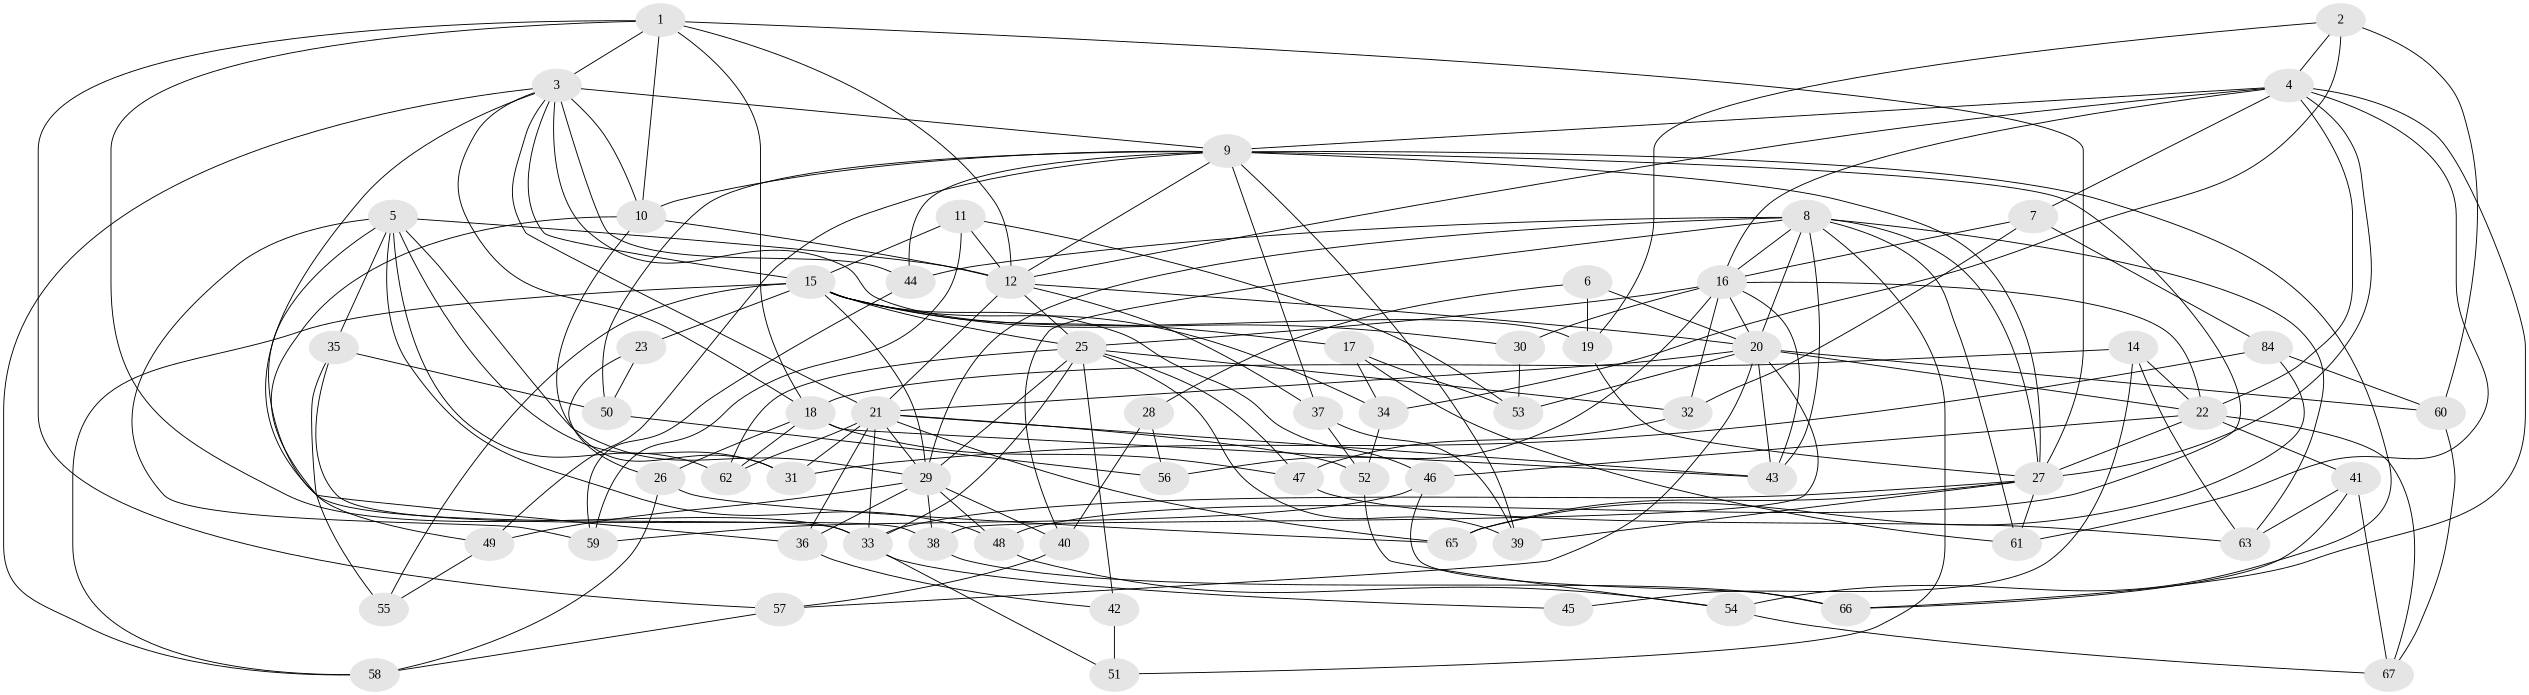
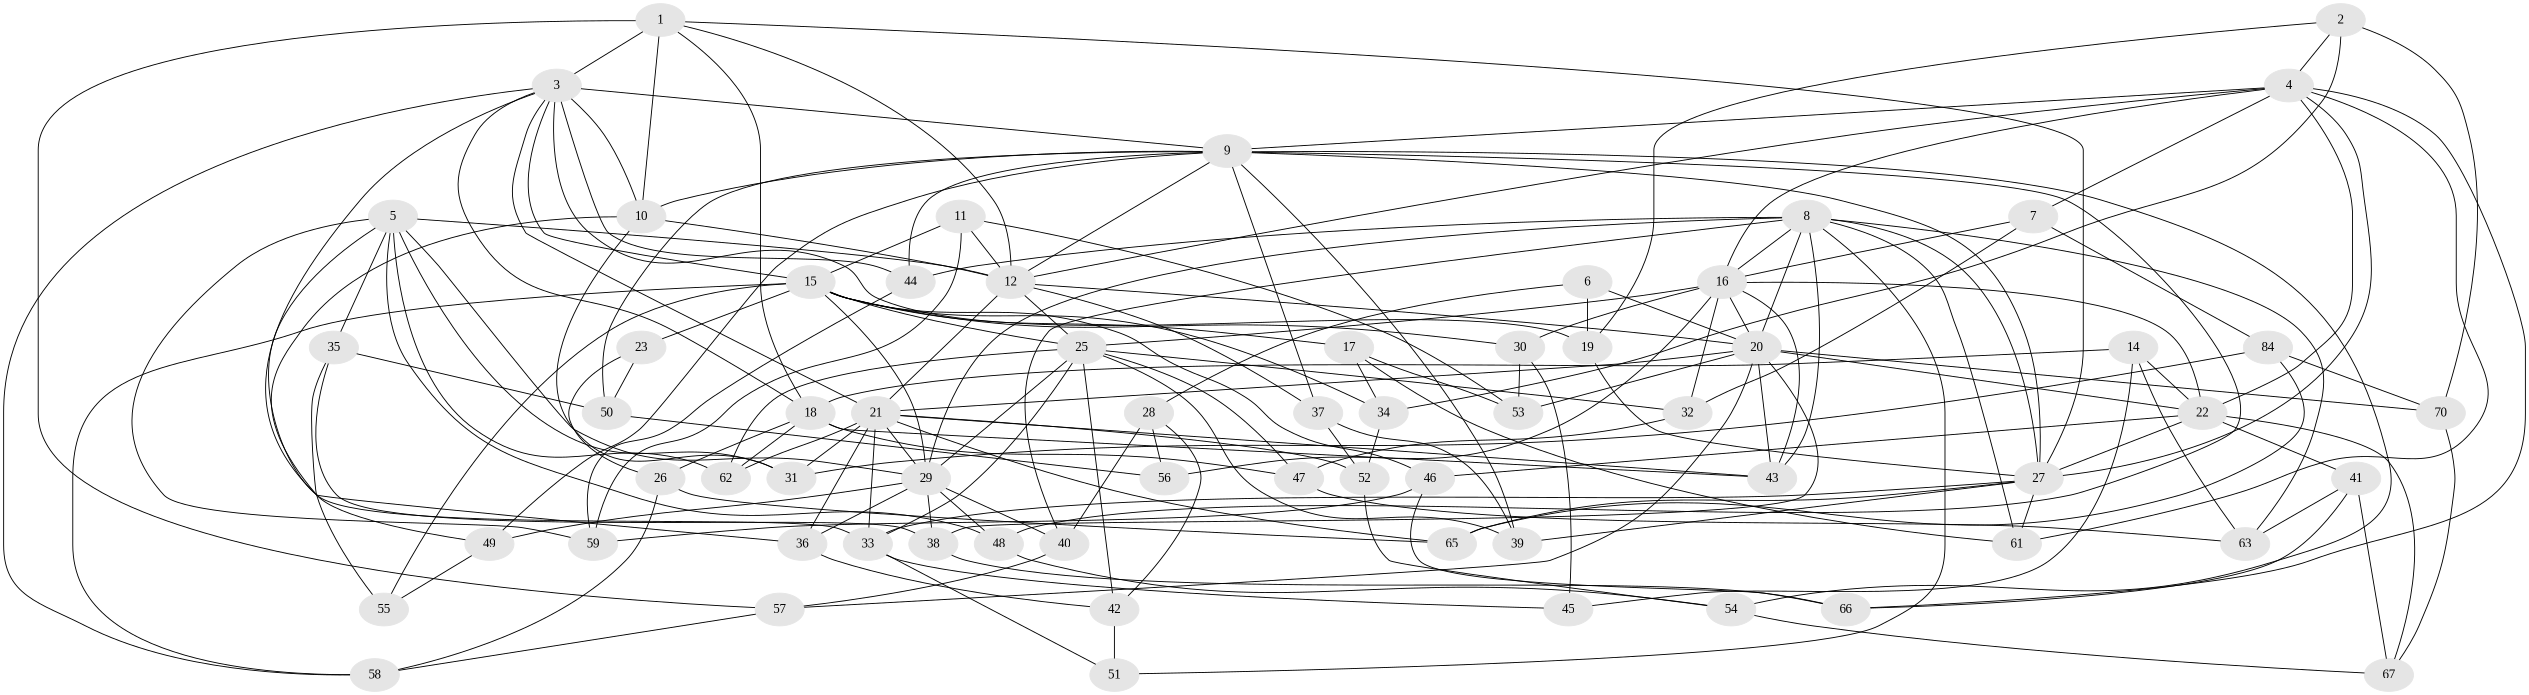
(126, 365) -> none
(2441, 413) -> (2441, 413)
none -> (1567, 474)
none -> (1199, 490)
